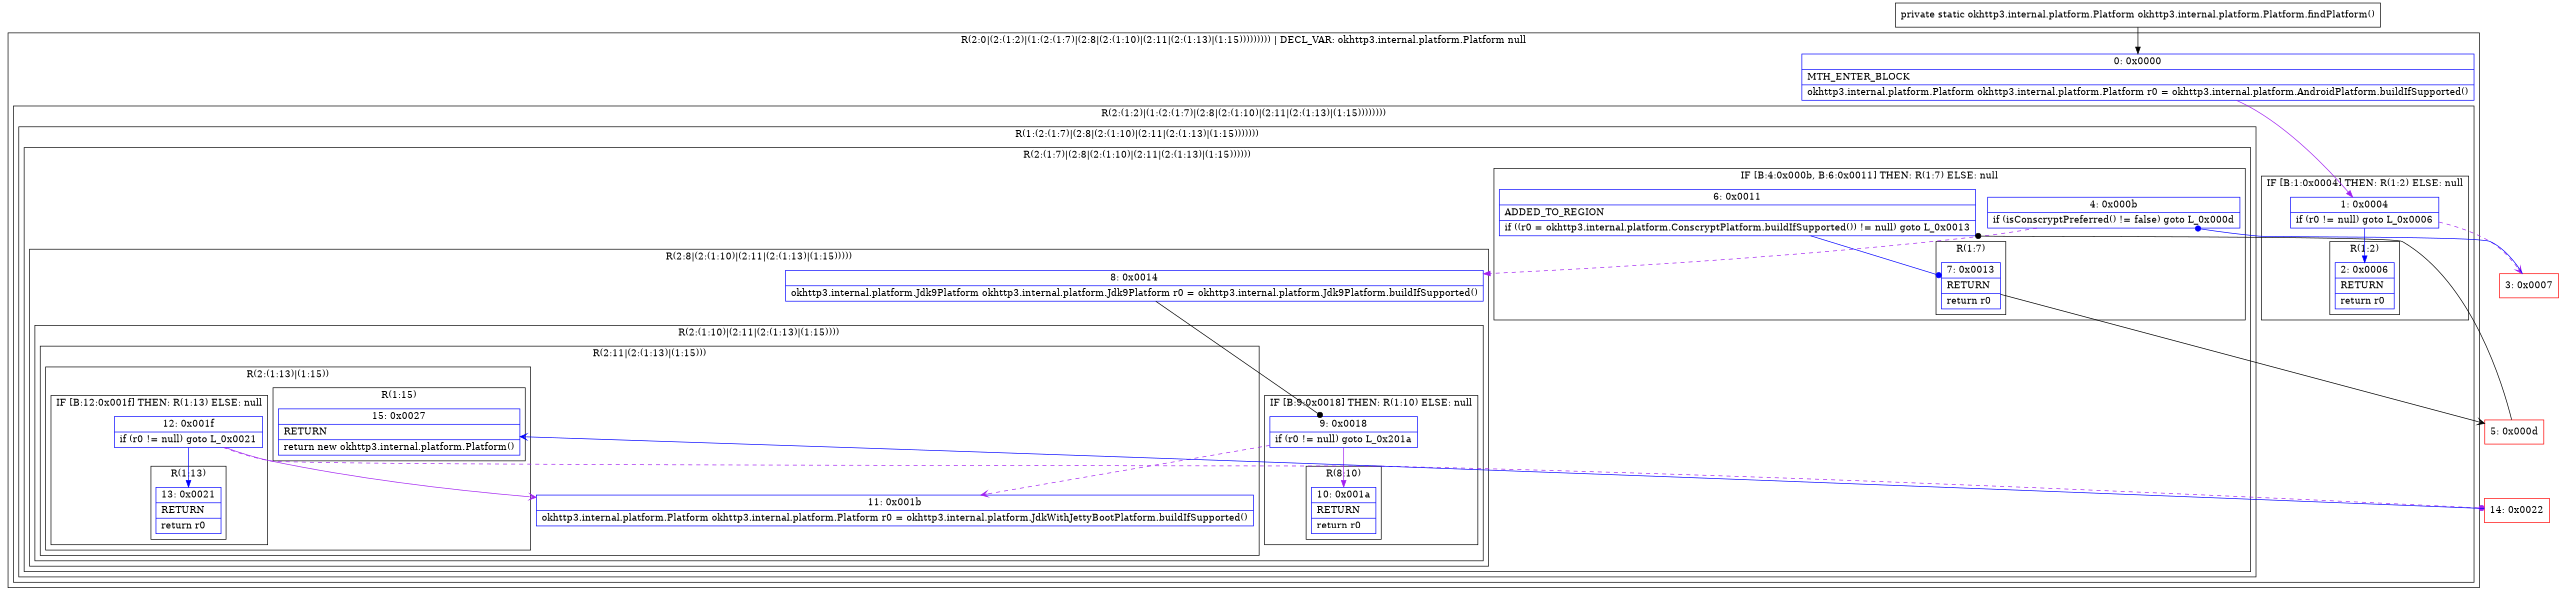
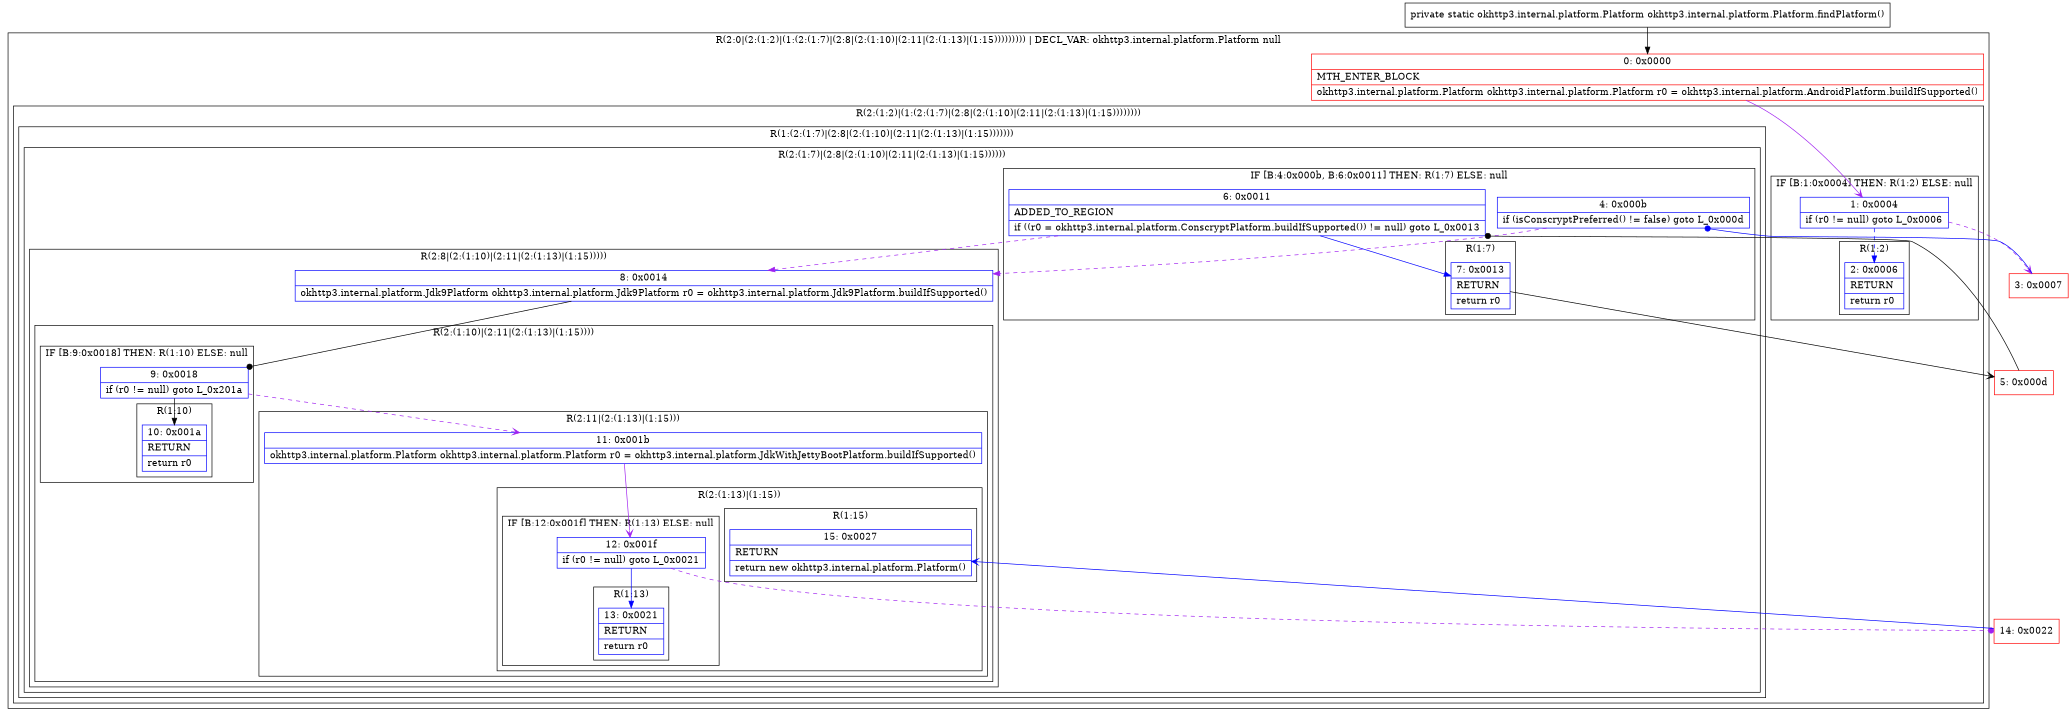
(2138, 77) -> (1648, 77)
(2297, 141) -> (1806, 141)
(2365, 246) -> (1874, 246)
none -> (909, 254)
(1873, 255) -> (1382, 255)
(1344, 461) -> (174, 408)
(1344, 474) -> (174, 412)
(376, 479) -> (627, 497)
